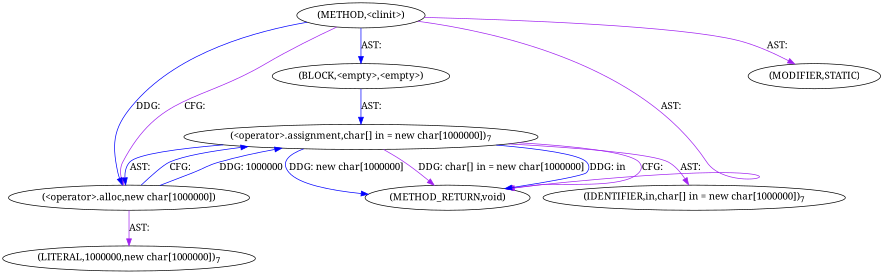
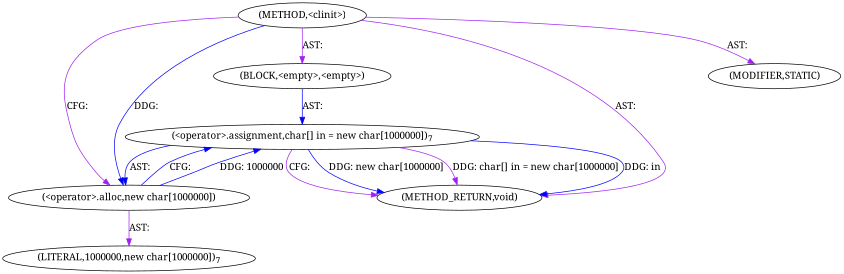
(361, 42) -> (302, 42)
(694, 198) -> none
